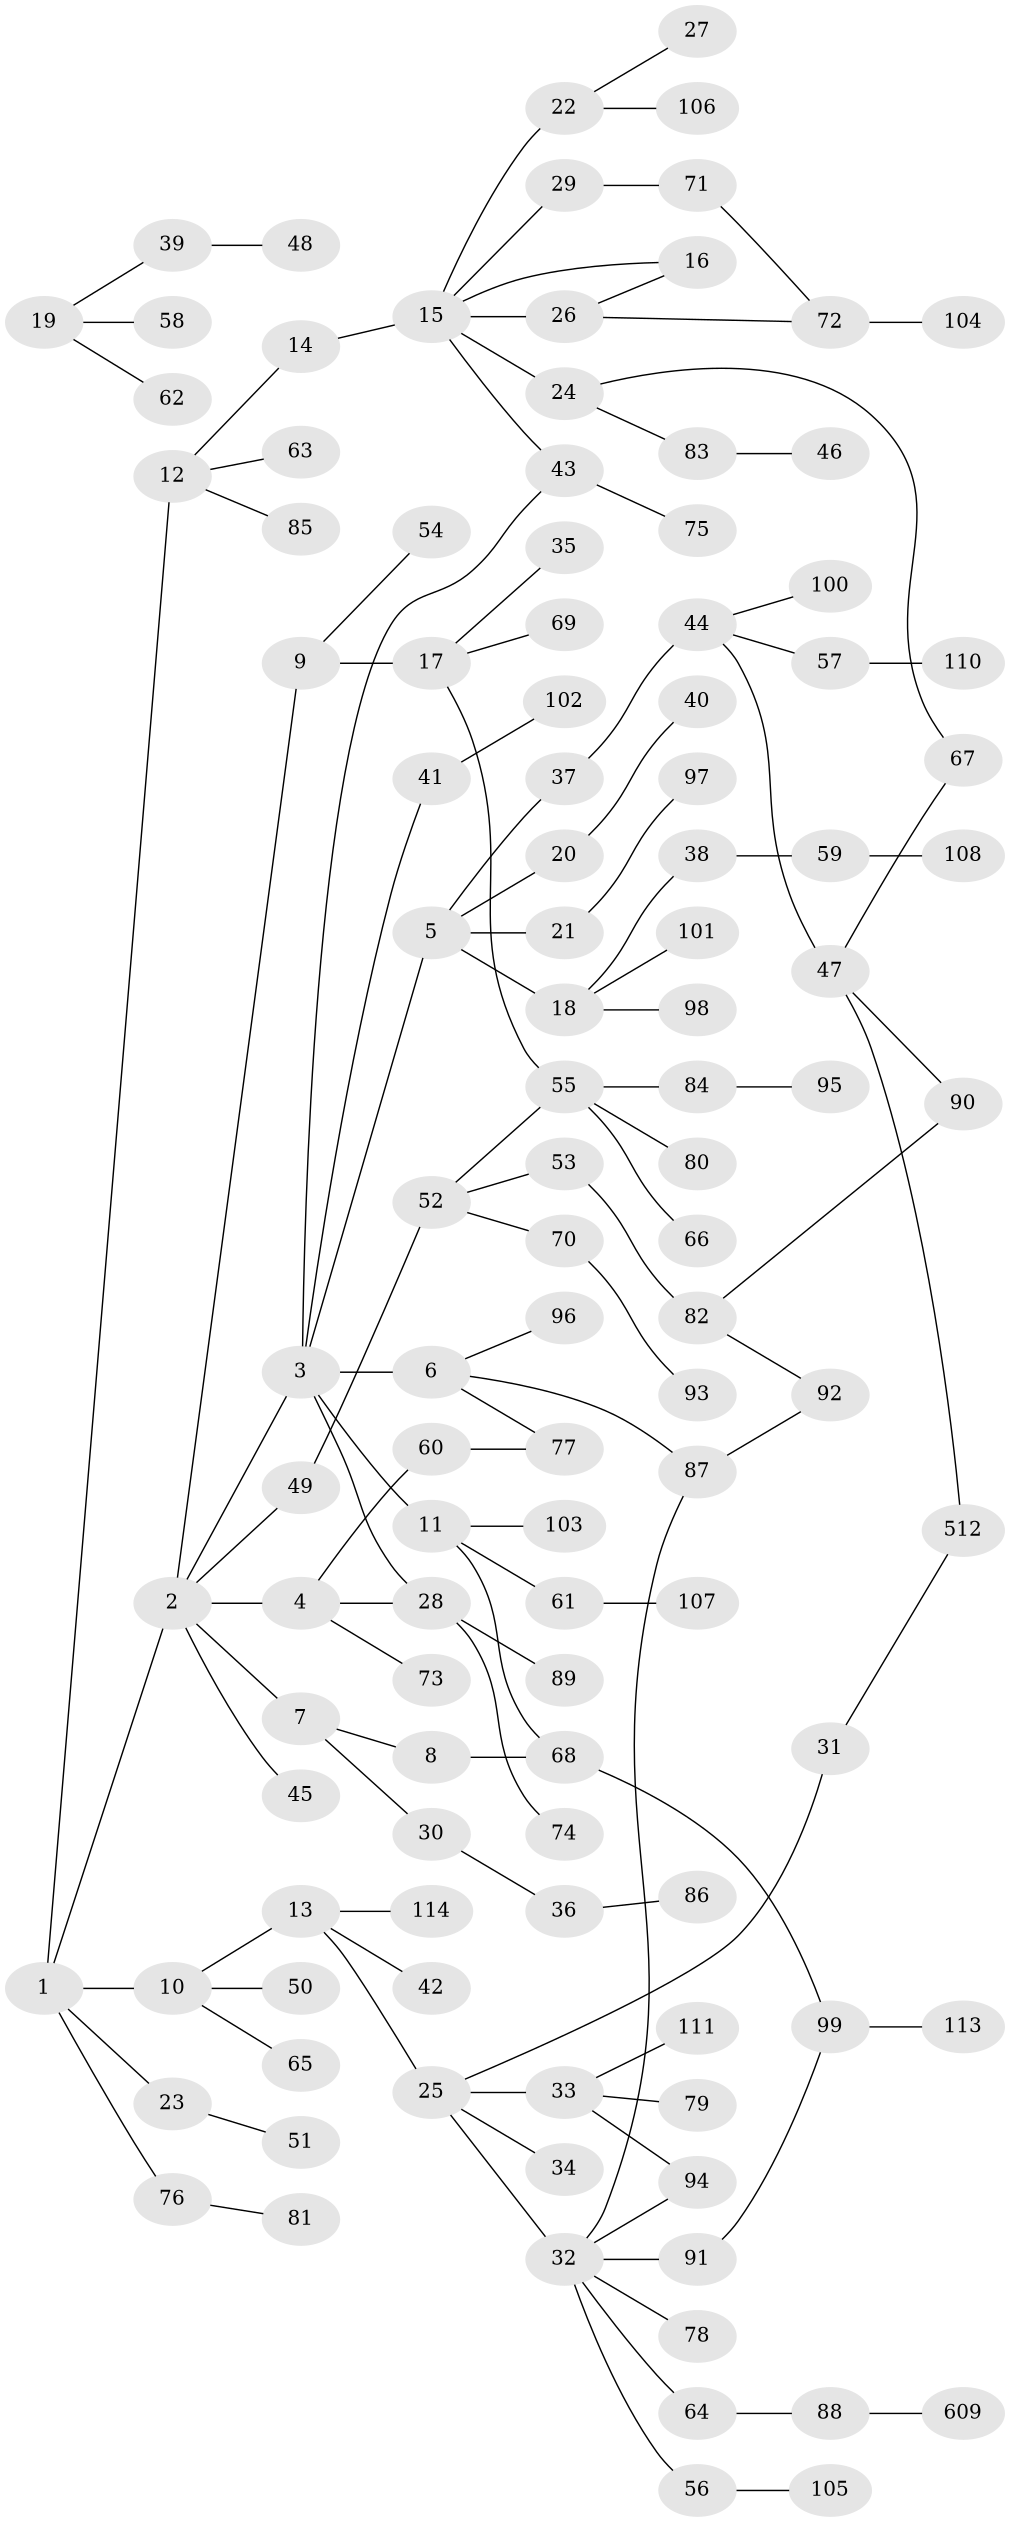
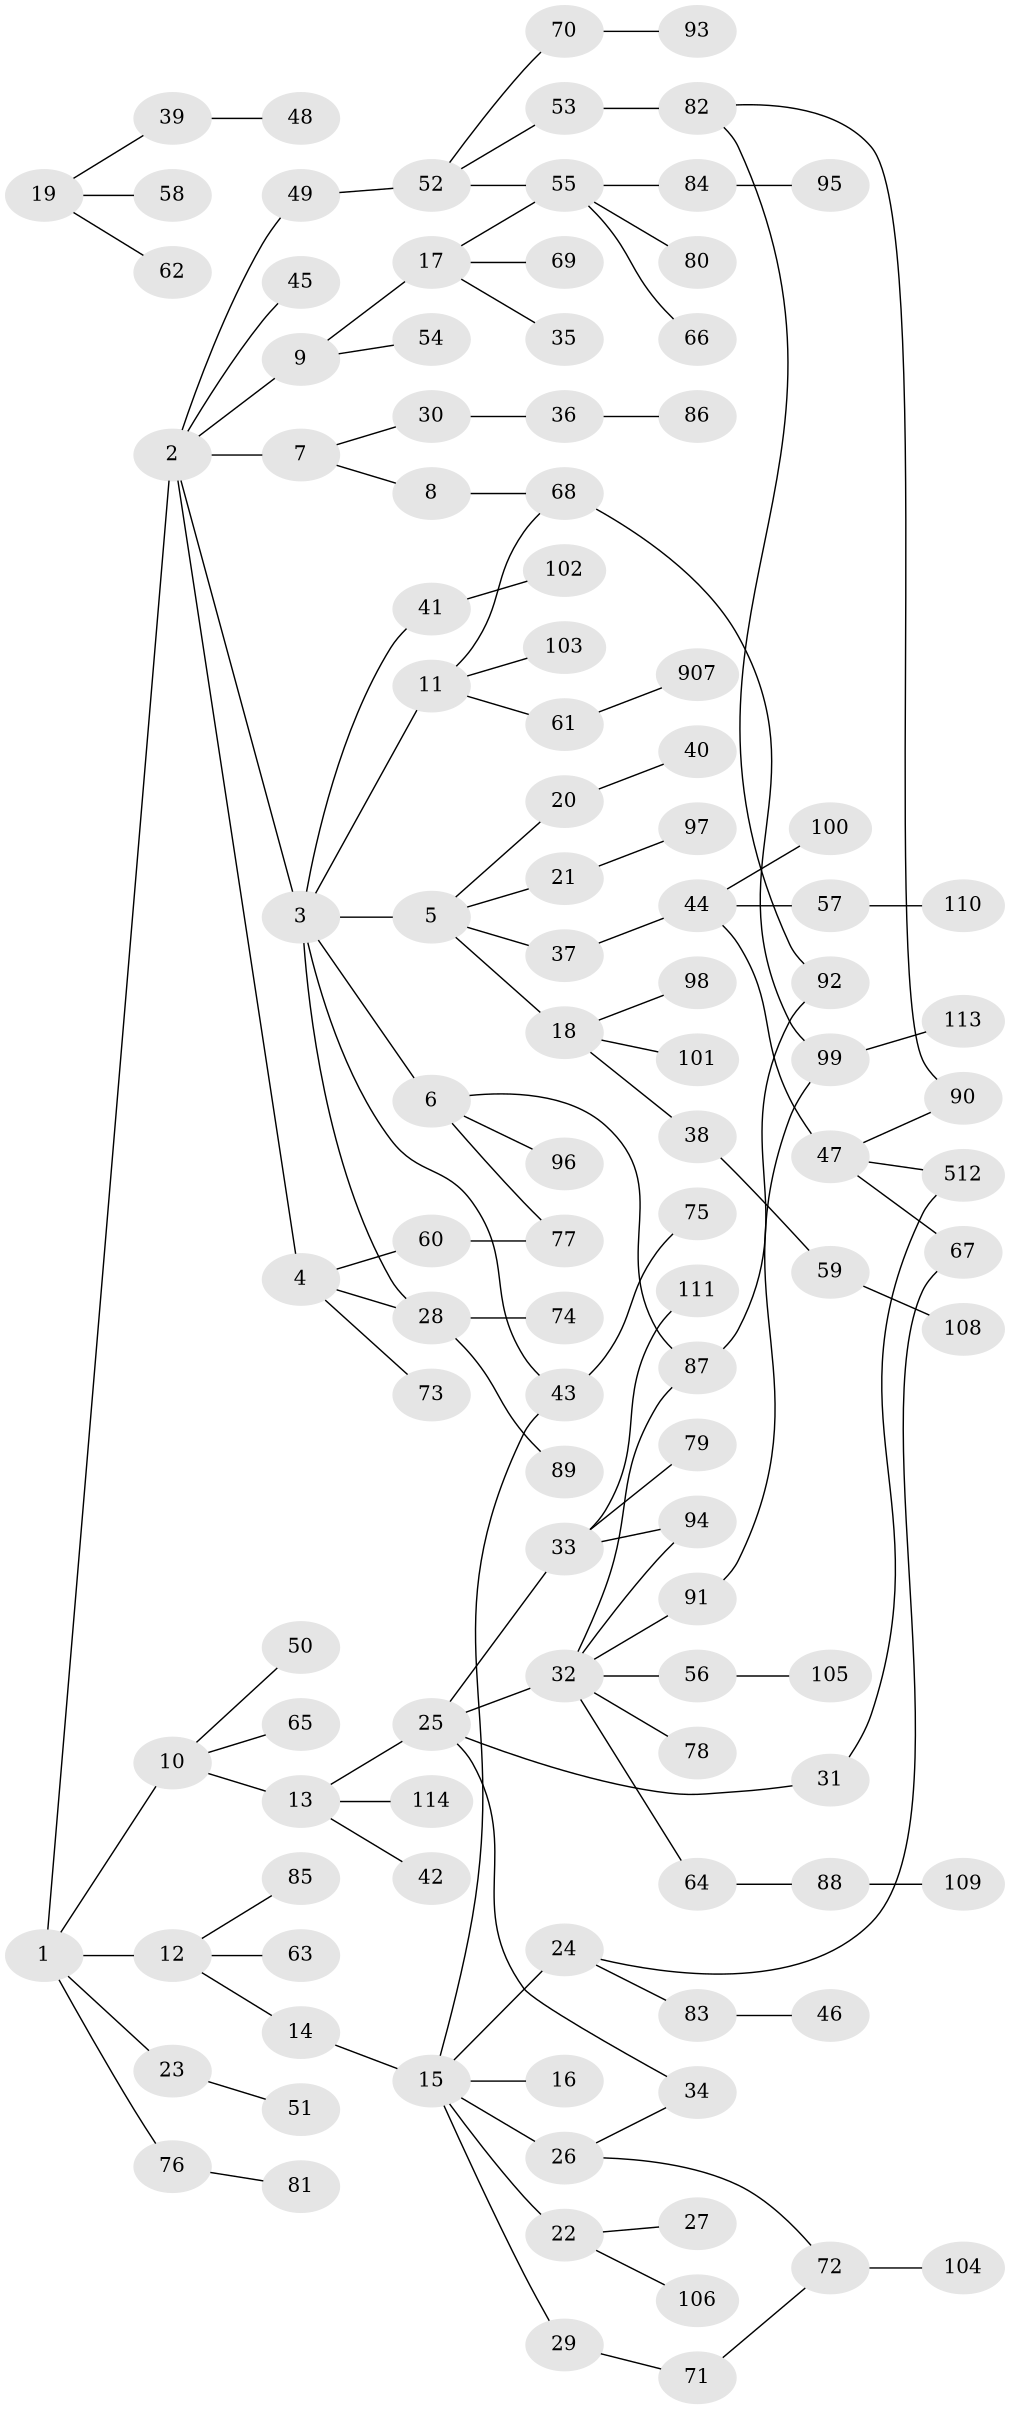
(631, 289) -> (631, 2125)
(697, 1603) -> (697, 675)
(963, 2413) -> (963, 1884)
